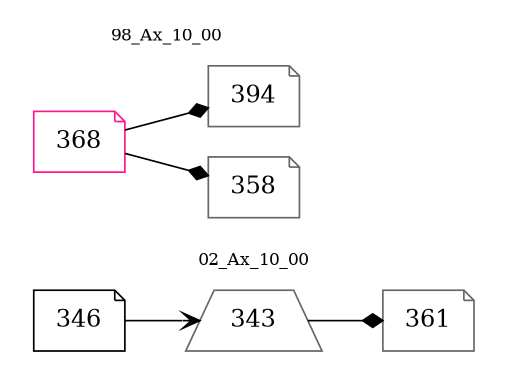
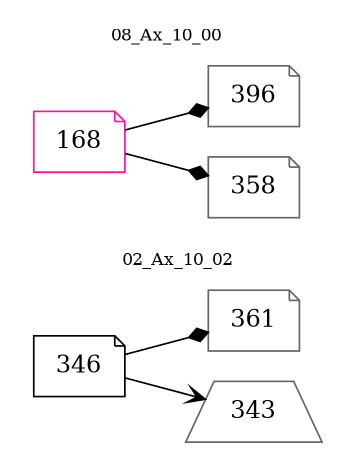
(167, 36) -> (167, 36)
(254, 96) -> (254, 96)
(79, 142) -> (79, 142)
(254, 261) -> (178, 261)
(335, 321) -> (157, 346)
